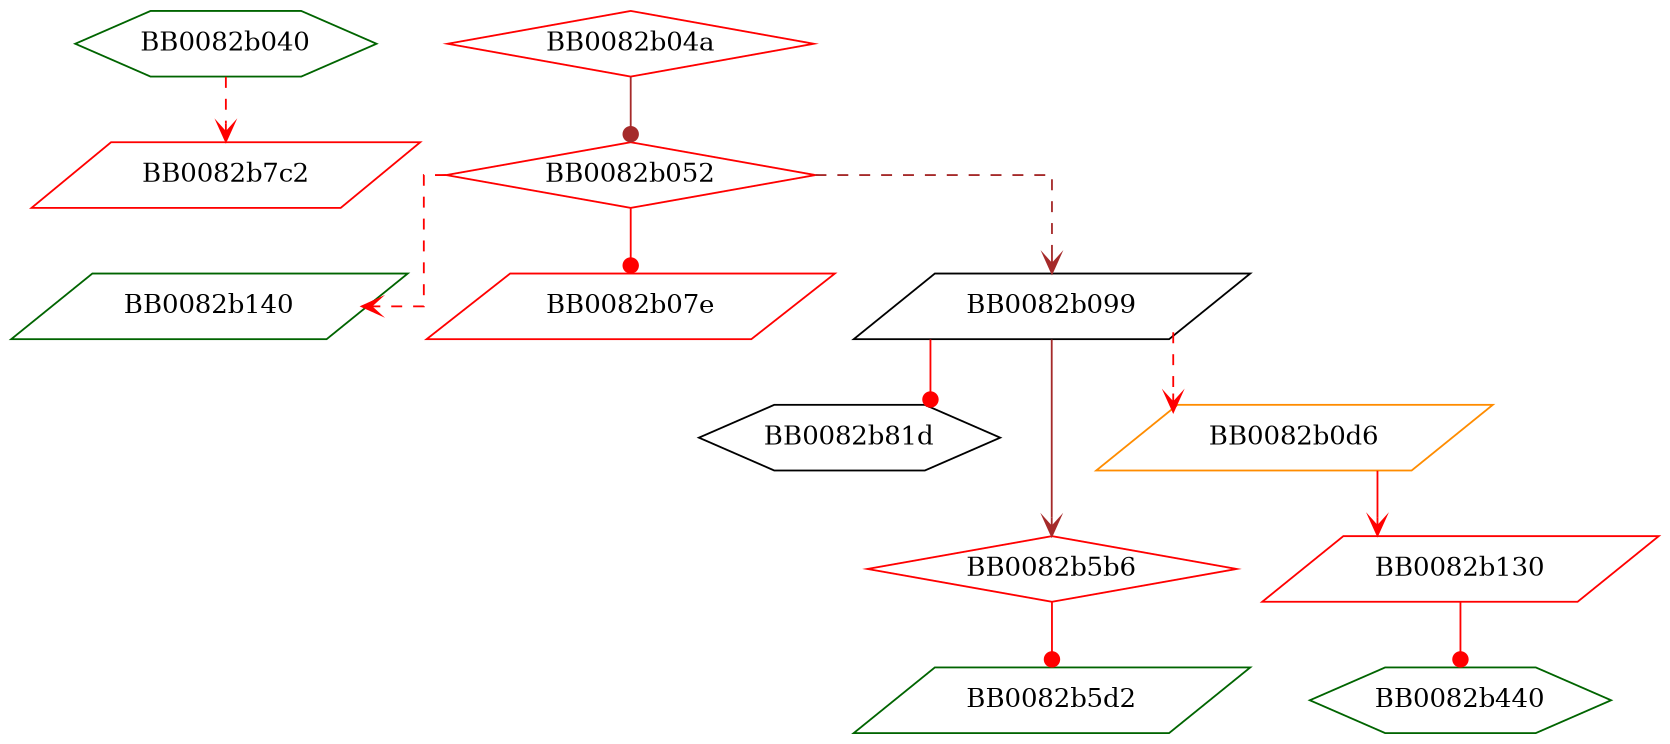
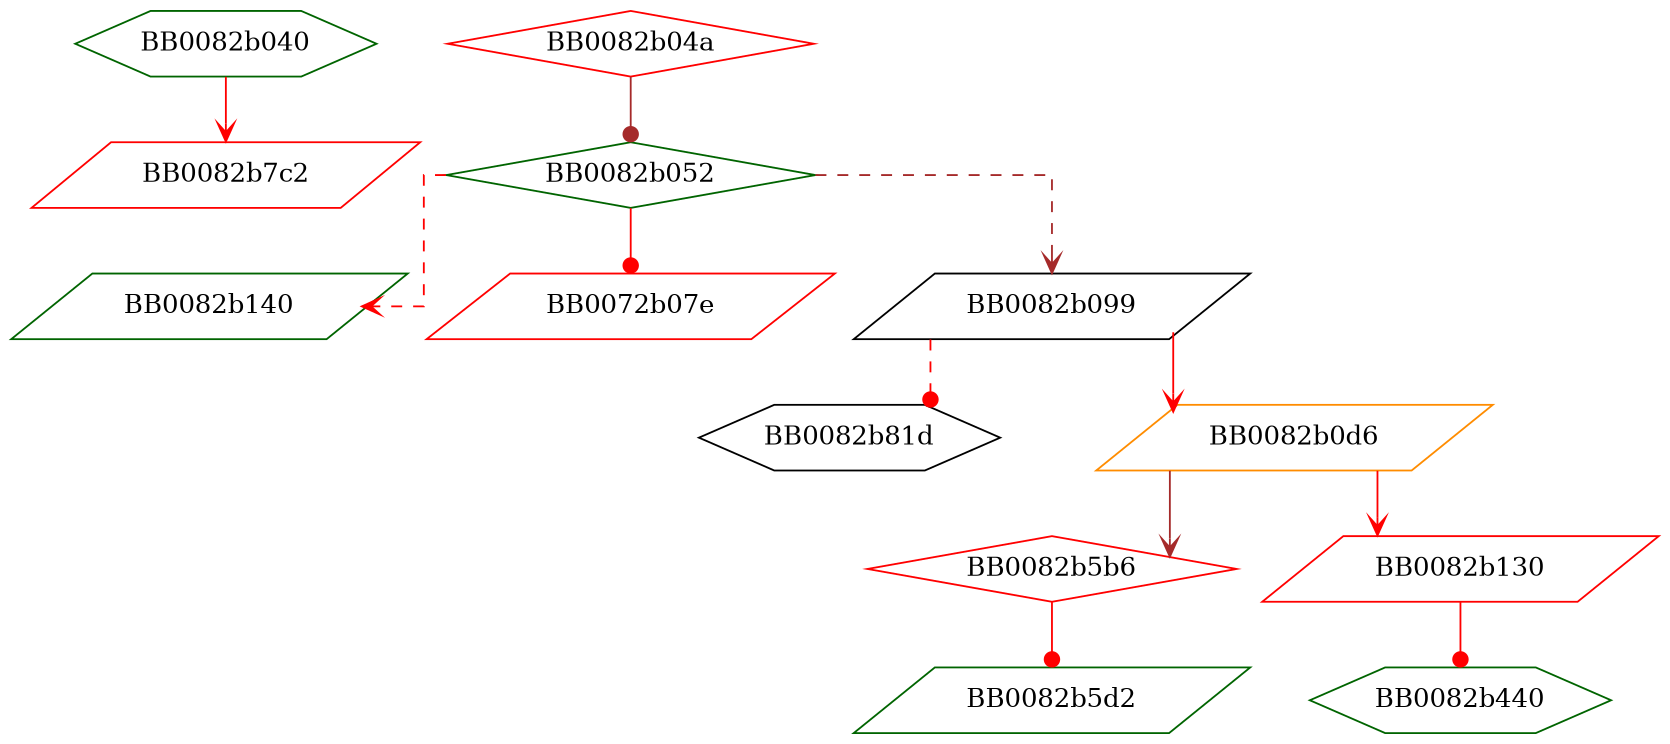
(226, 100) -> (226, 100)
(631, 175) -> (631, 175)
(631, 306) -> (631, 306)
(1173, 363) -> (1173, 363)
(930, 366) -> (930, 366)
(1052, 429) -> (1170, 505)
